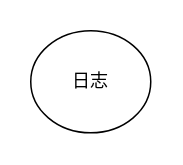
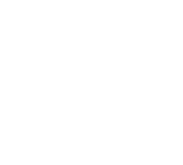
(91, 82) -> none
